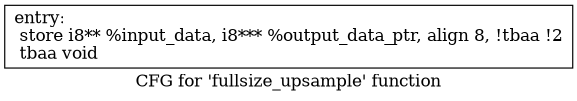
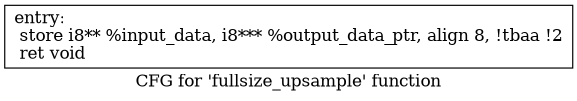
(56, 54) -> (50, 54)
